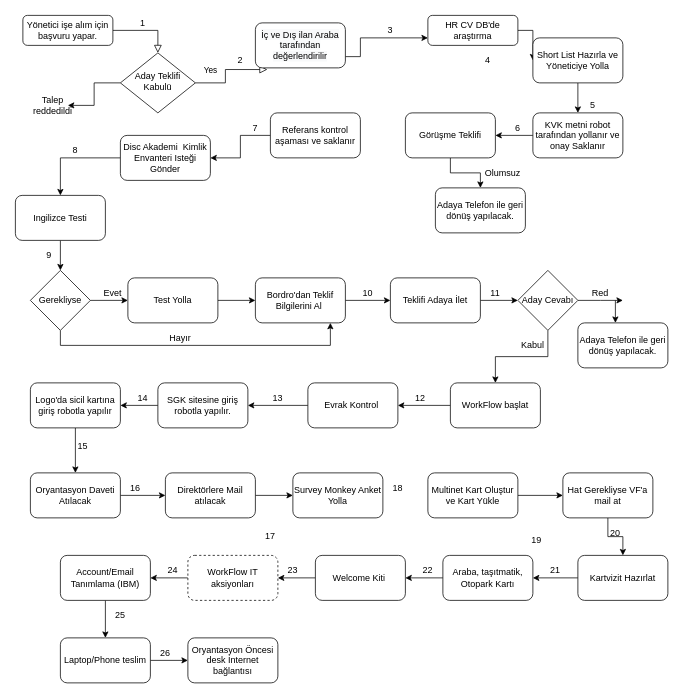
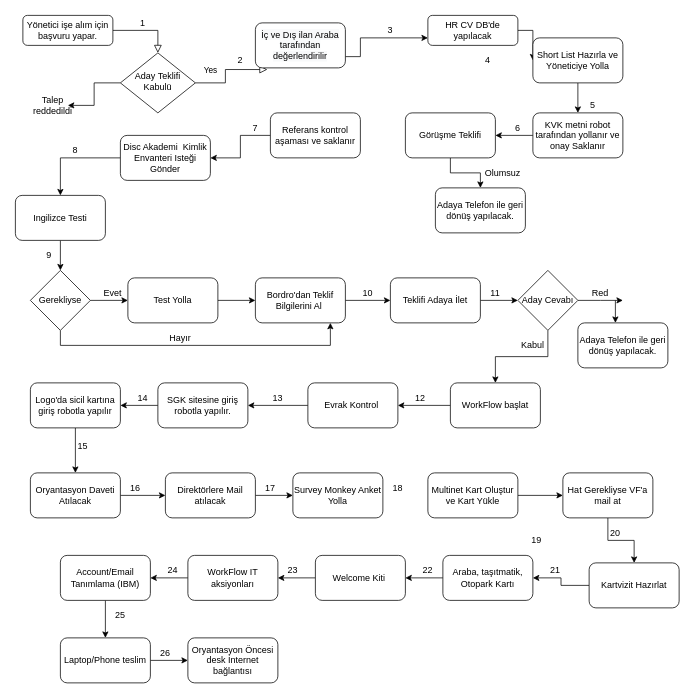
(473, 30) -> (473, 30)
(270, 537) -> (270, 488)
(233, 578) -> (233, 578)
(623, 578) -> (634, 585)
